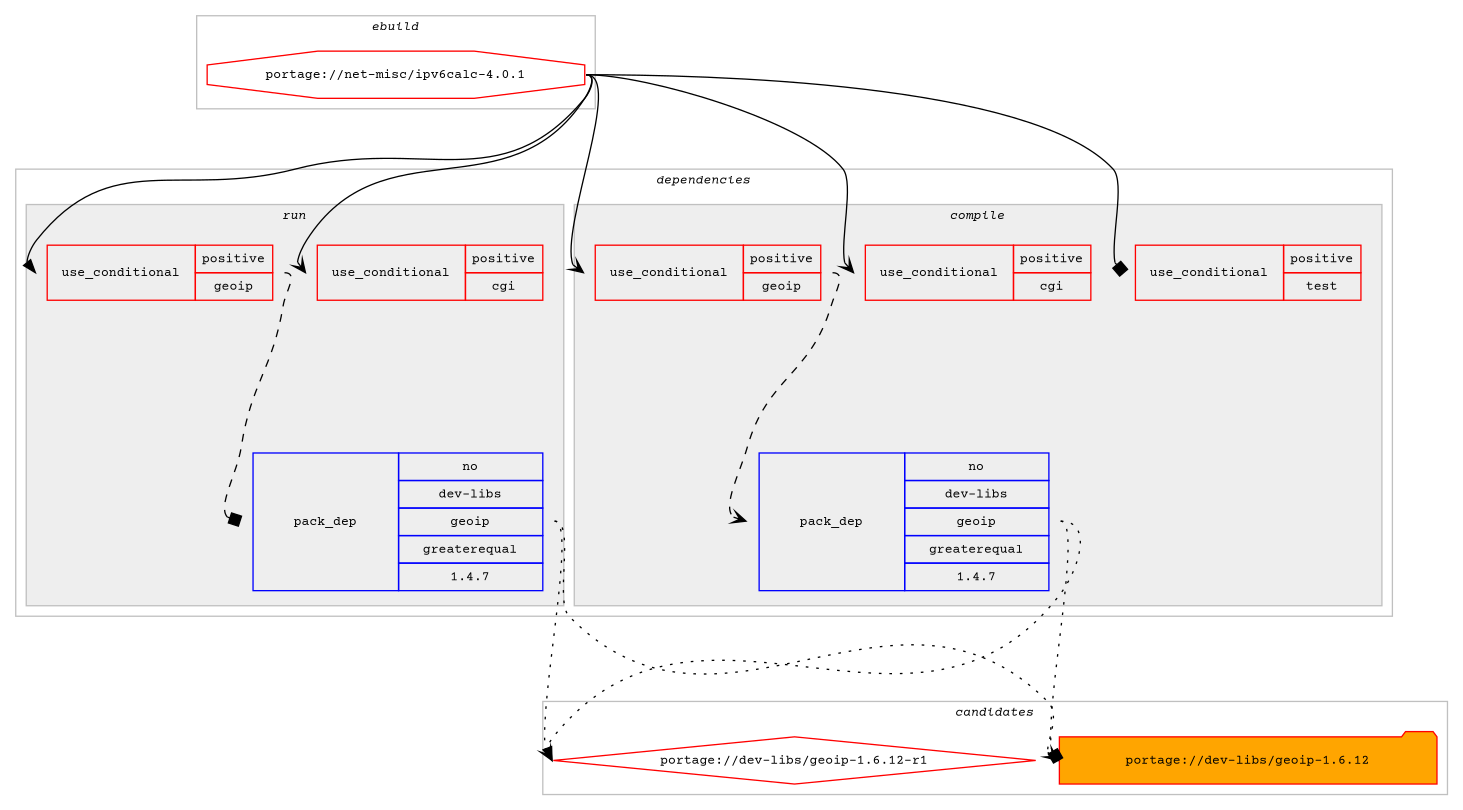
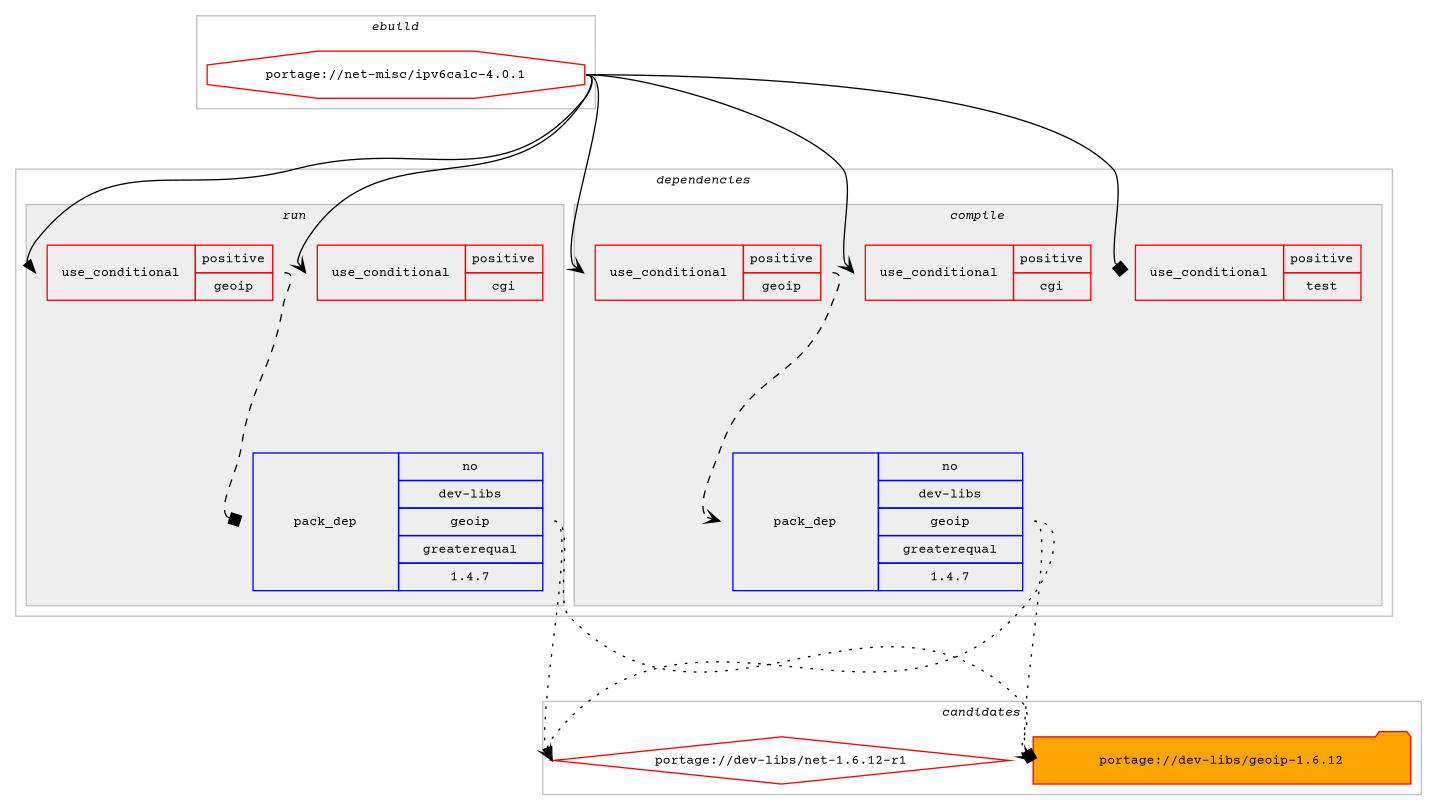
(795, 760) -> (781, 760)
